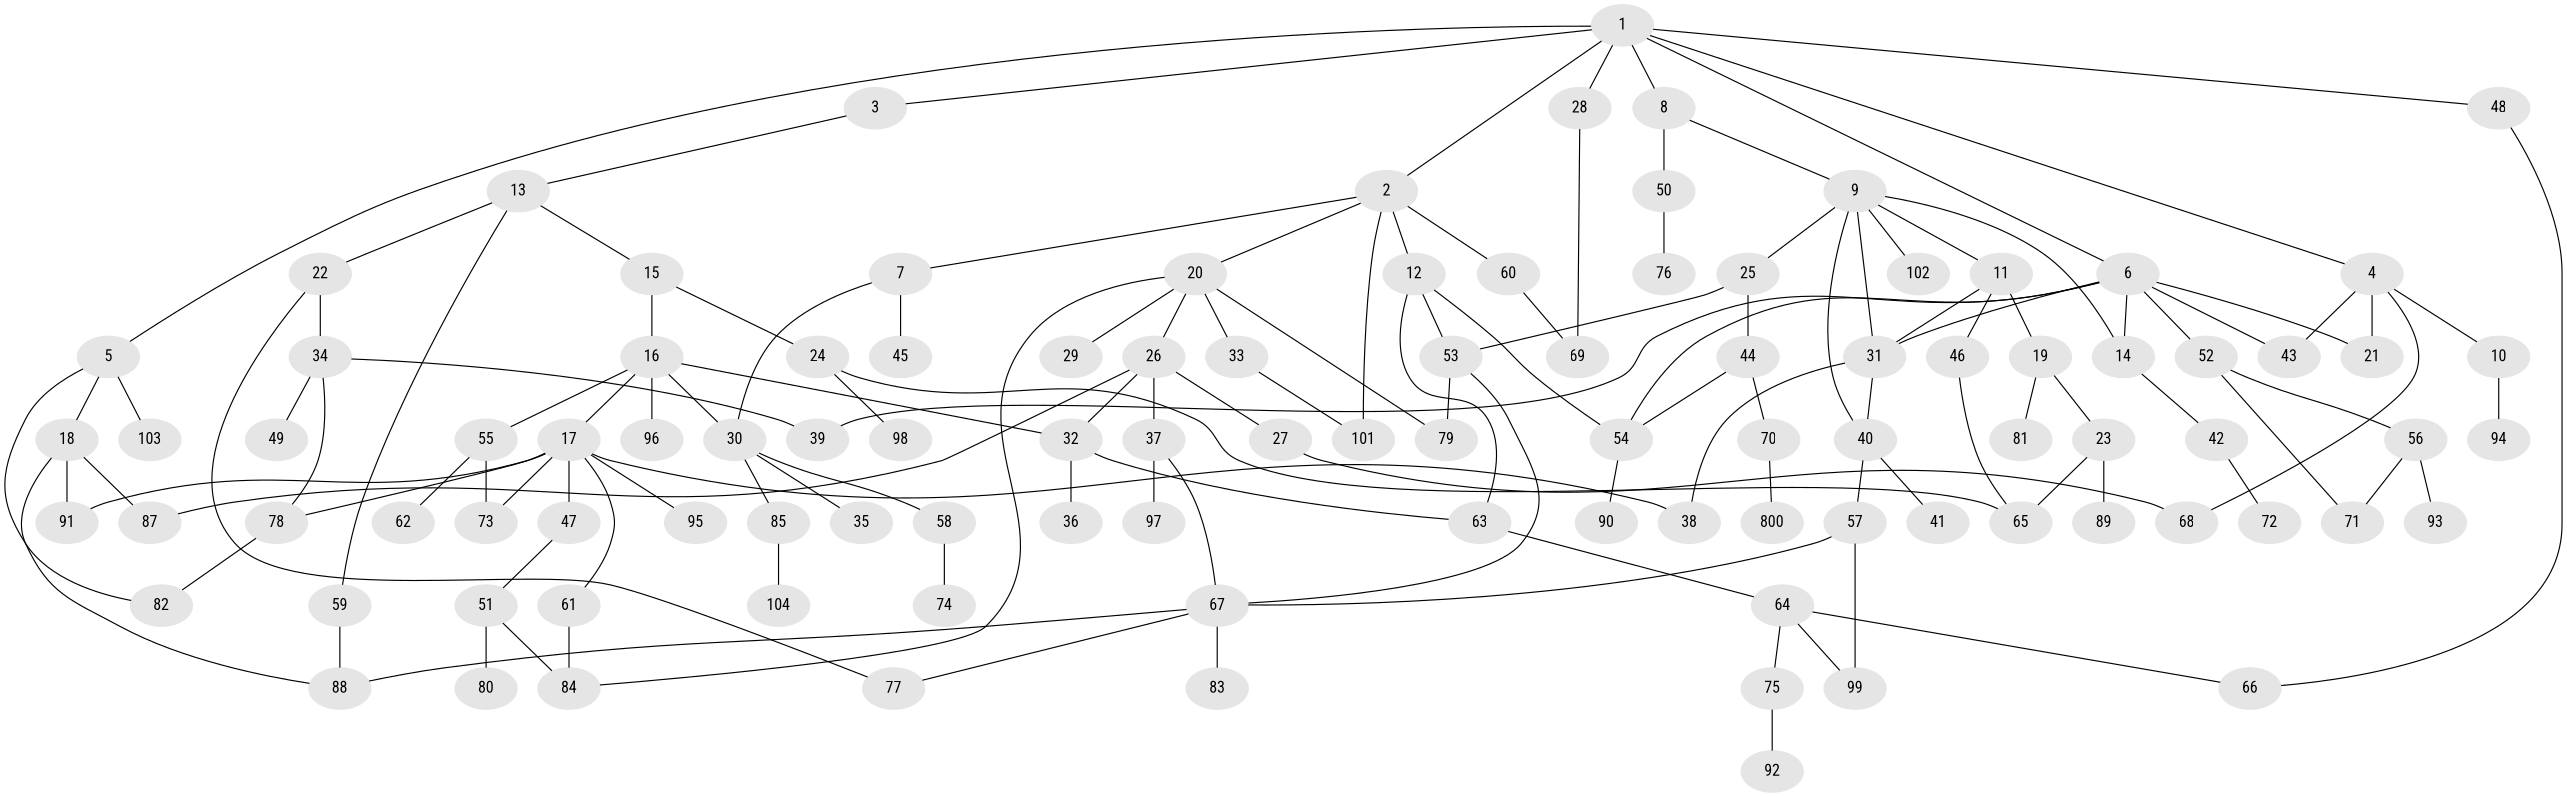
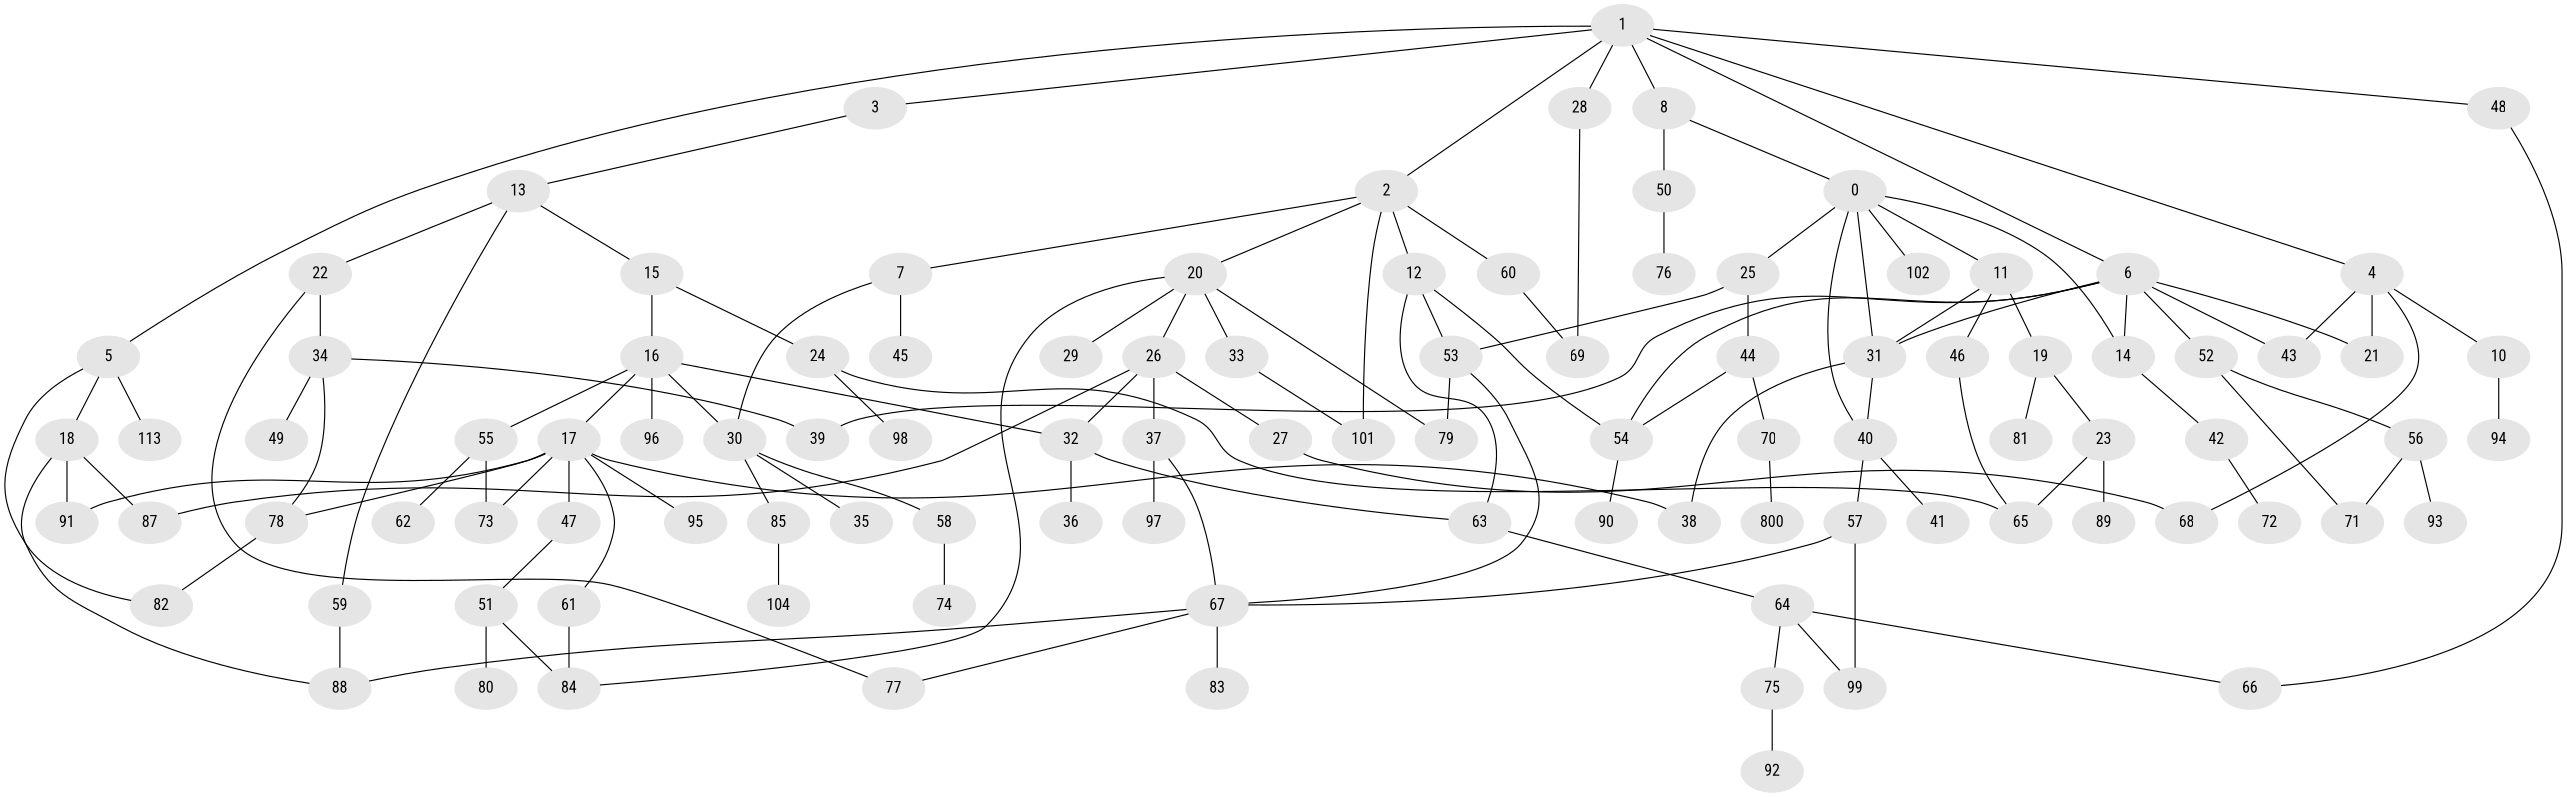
(1855, 191) -> (1855, 191)
(150, 440) -> (150, 440)
